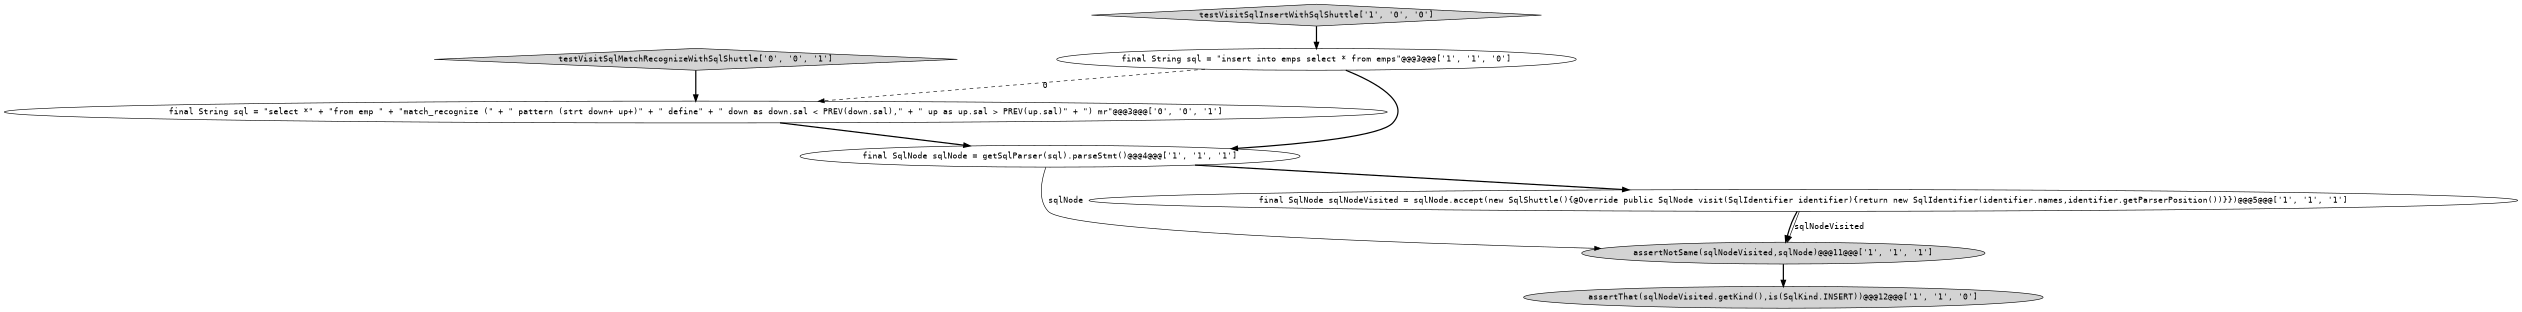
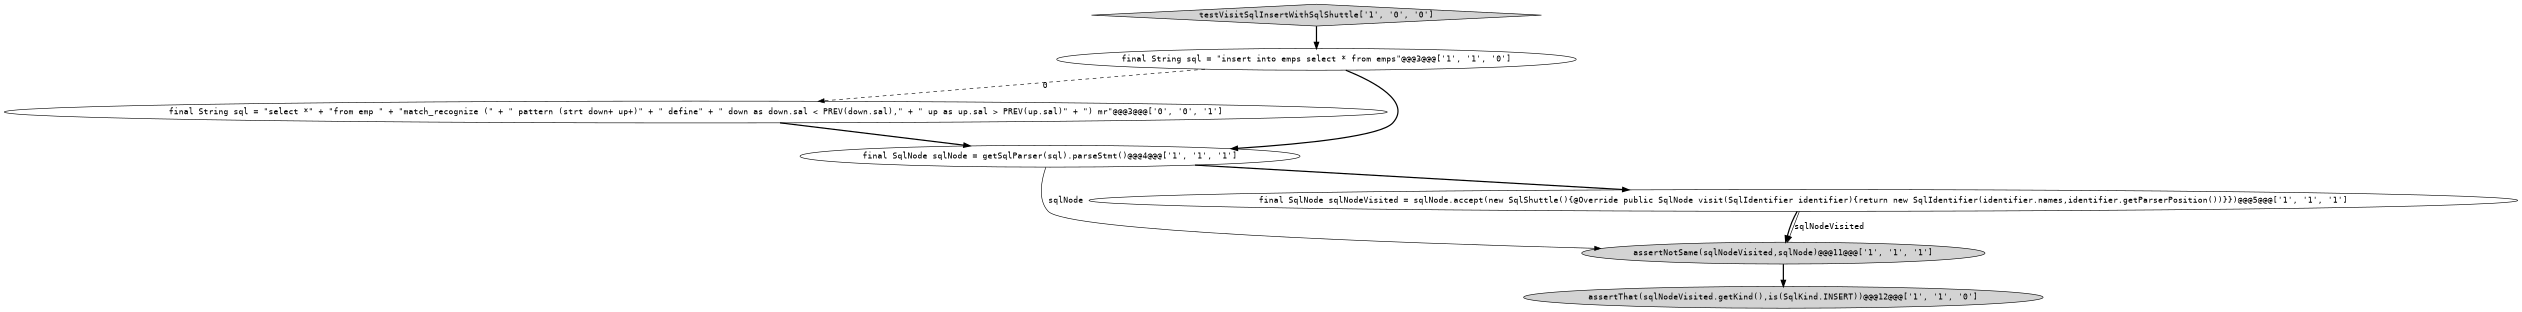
(696, 59) -> none
